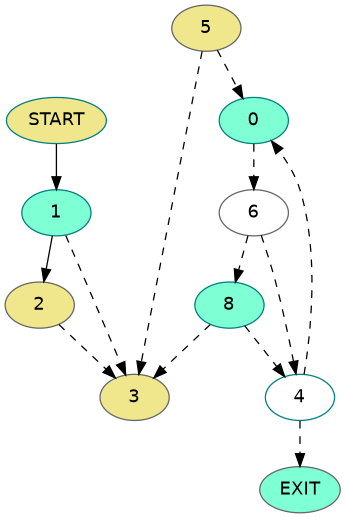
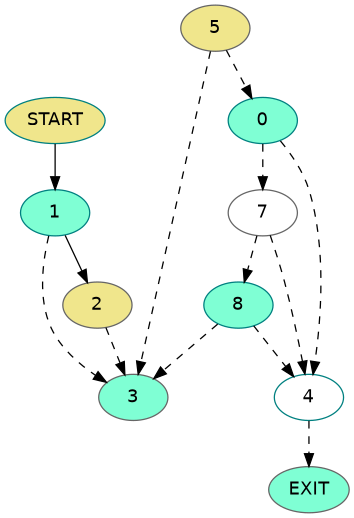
(254, 213) -> (263, 213)
(311, 260) -> (319, 247)
(135, 397) -> (133, 397)
